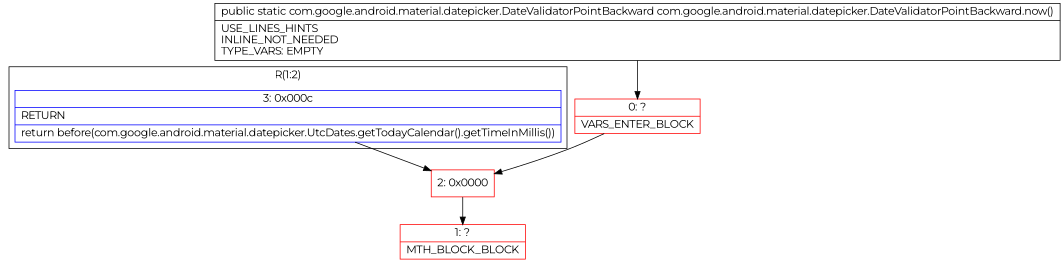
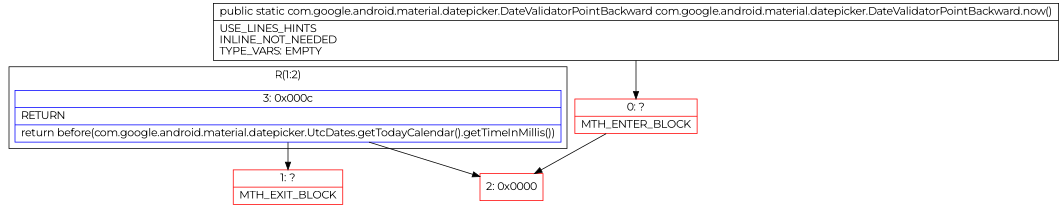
(638, 124) -> (636, 124)
(463, 207) -> (288, 153)
(463, 250) -> (288, 195)
